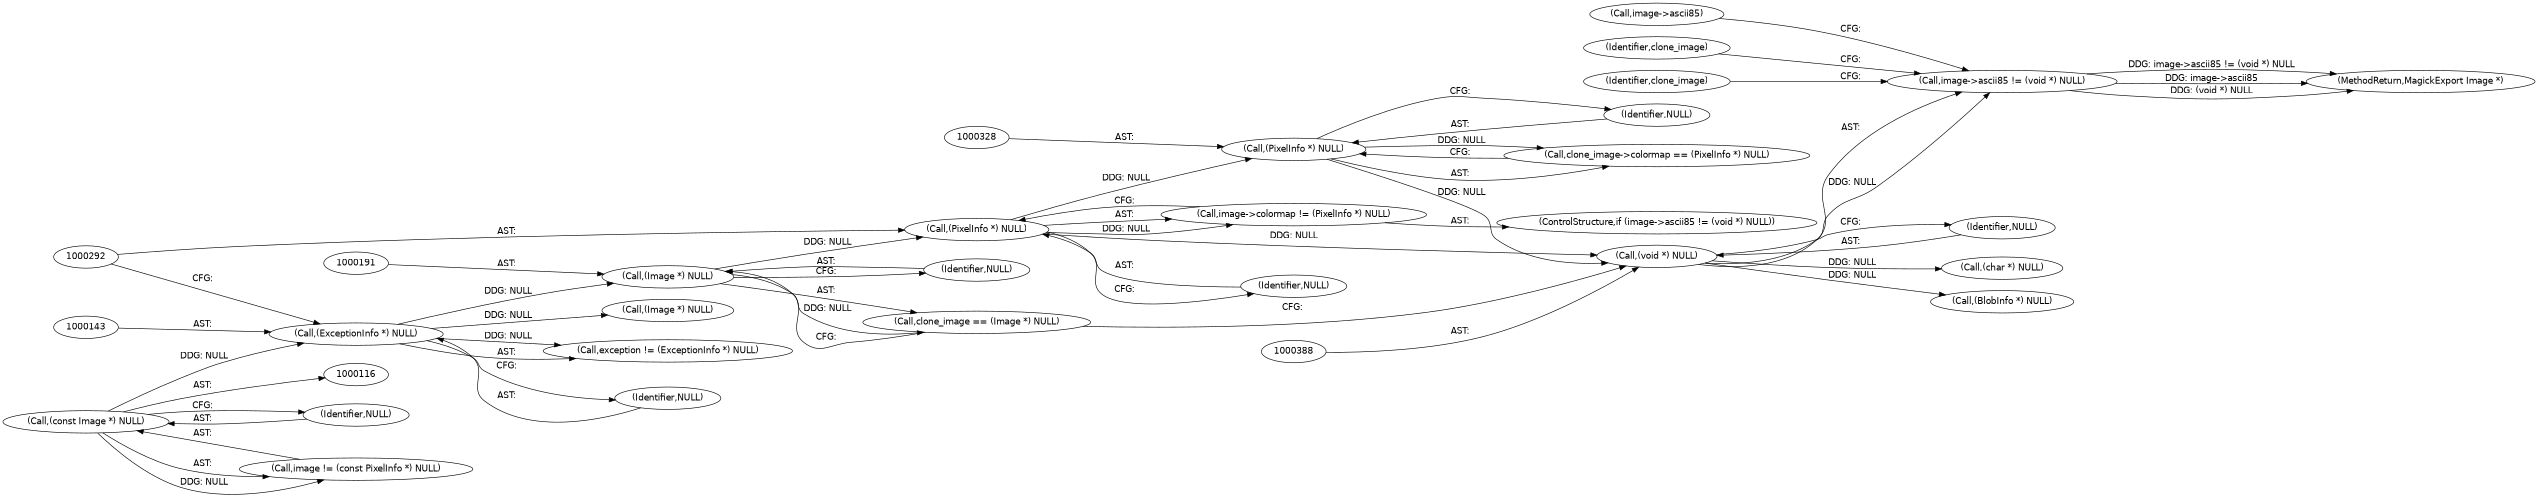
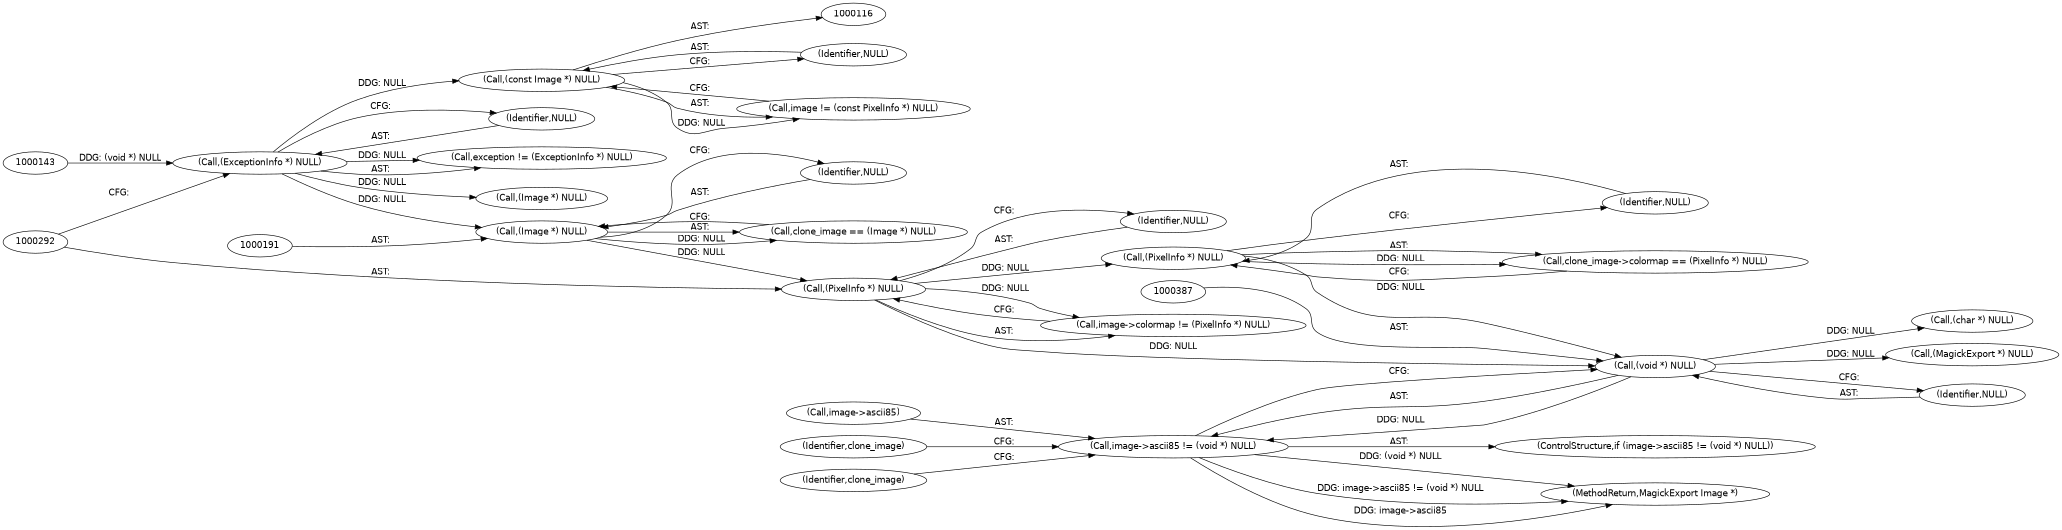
(1852, 30) -> (1006, 423)
(977, 138) -> none
(1444, 226) -> (1389, 447)
(2002, 302) -> (1972, 355)
(1354, 320) -> (1389, 382)
(204, 324) -> (120, 158)
(1294, 352) -> (1173, 292)
(200, 370) -> (356, 100)
(204, 433) -> (701, 89)
